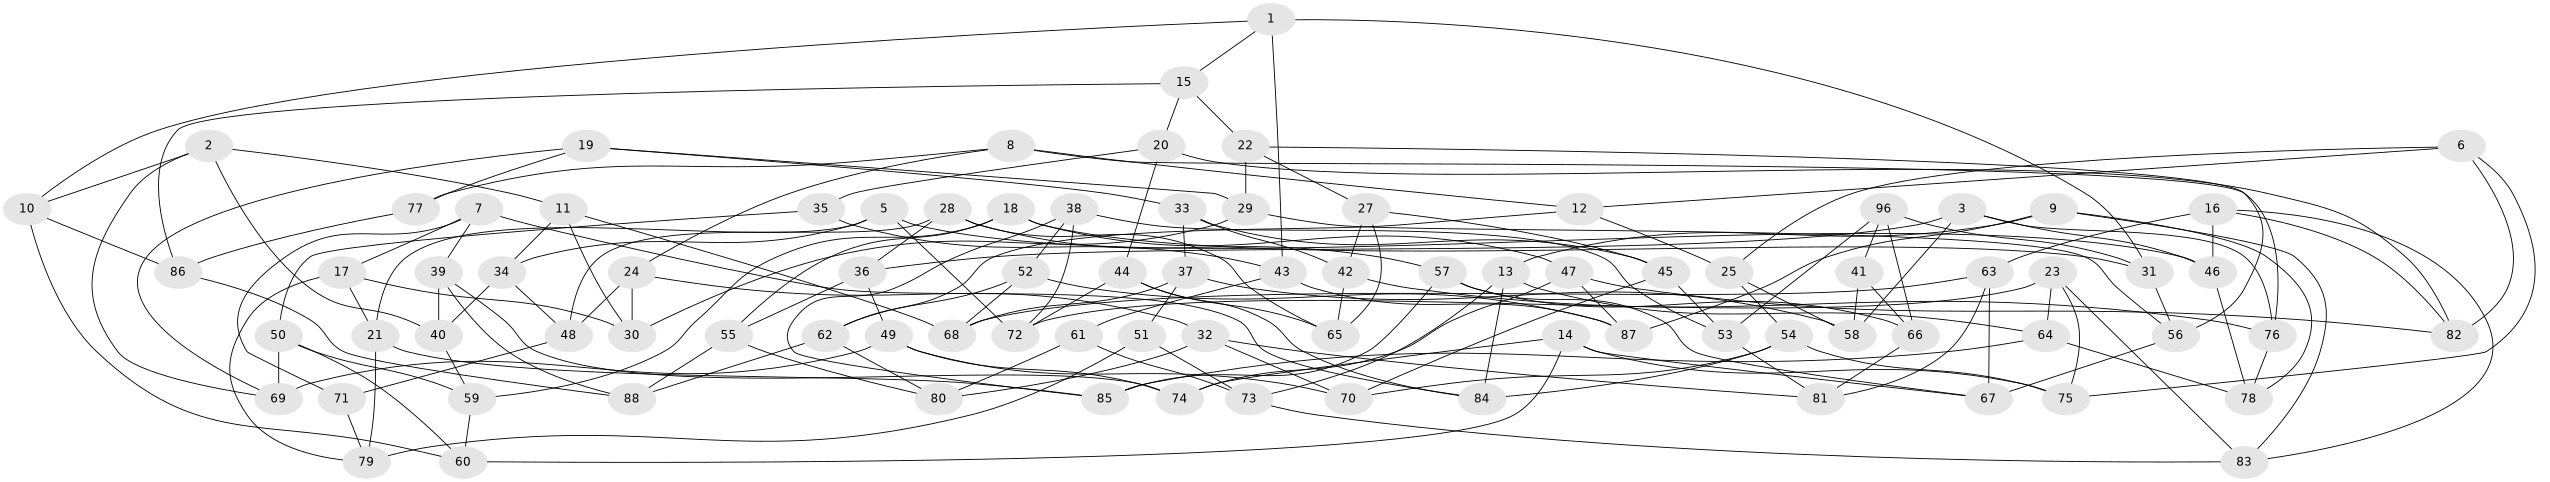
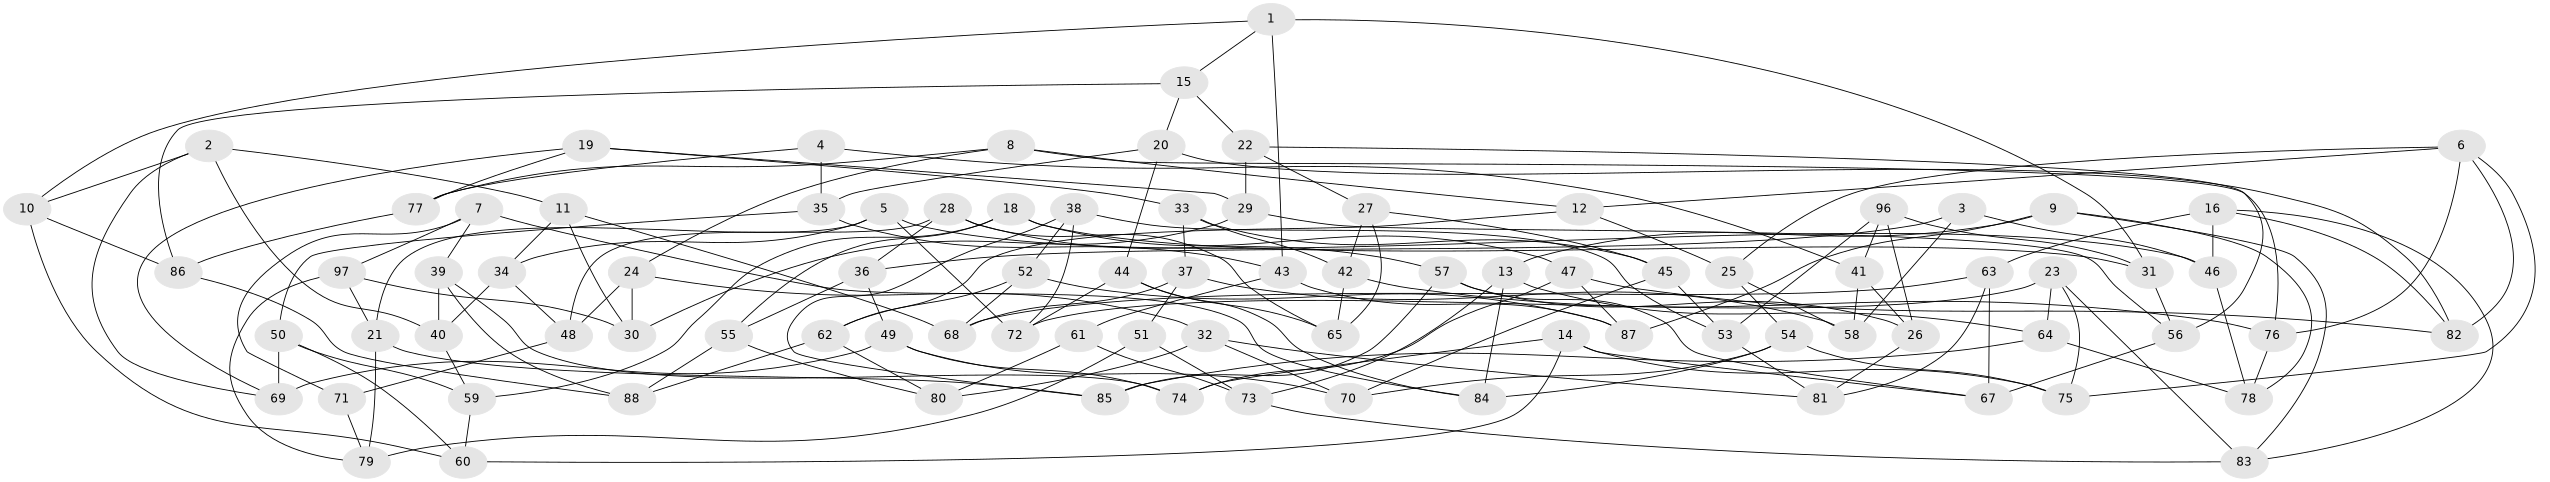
none -> (821, 146)
(2151, 234) -> (2404, 291)
(342, 273) -> (342, 273)
(1916, 336) -> (1916, 336)
